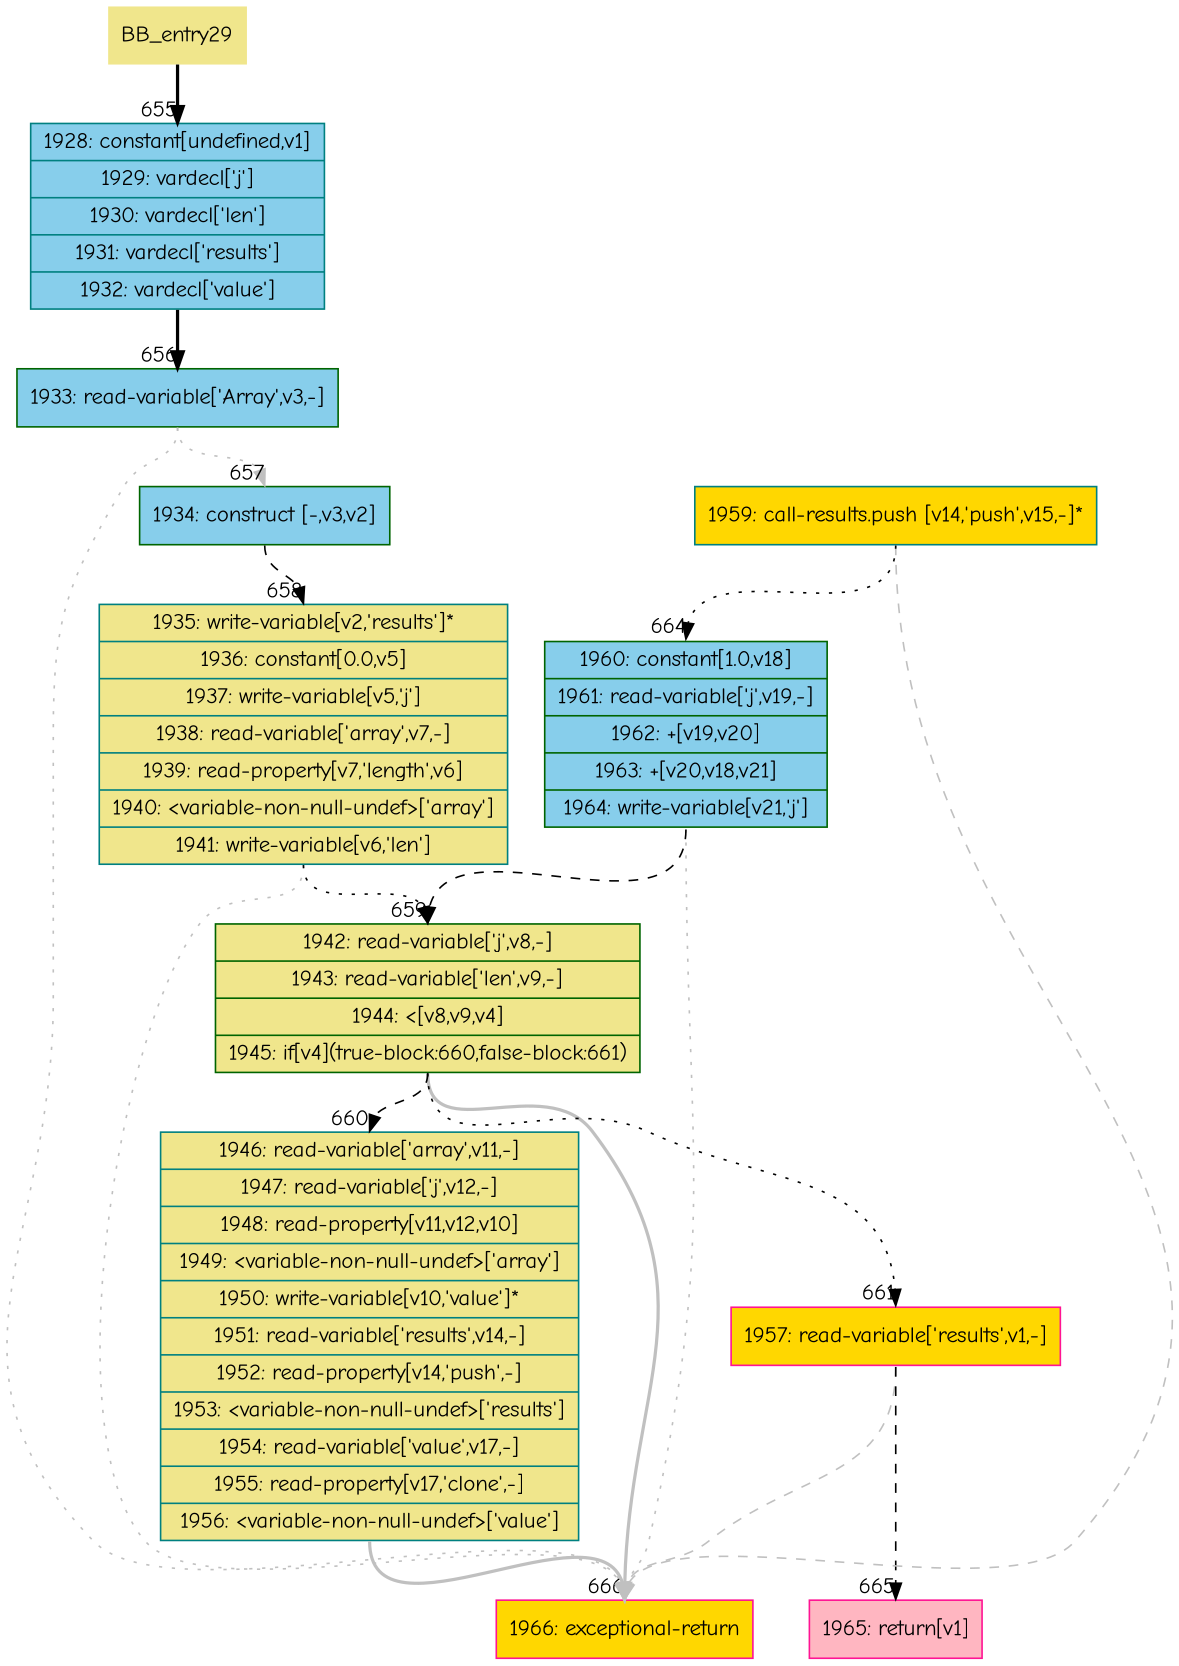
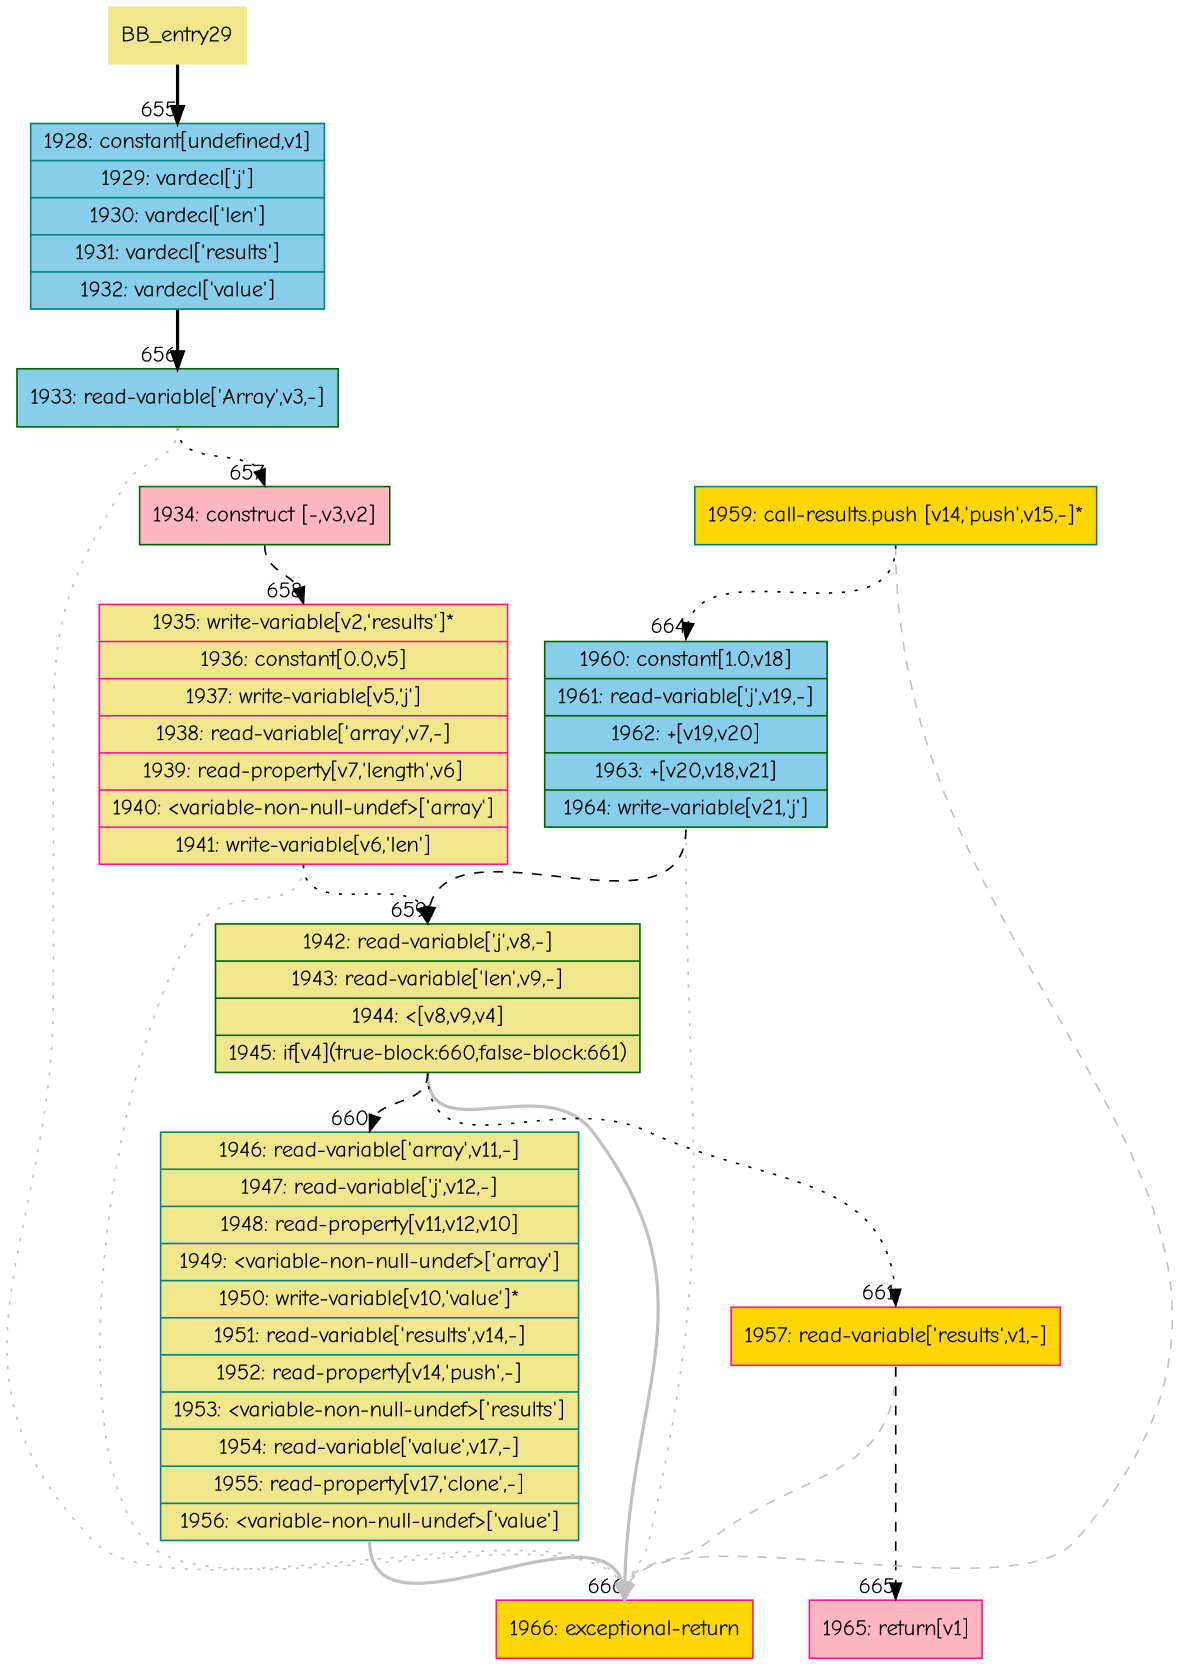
(213, 456) -> (213, 456)
(265, 516) -> (265, 516)
(303, 734) -> (303, 734)
